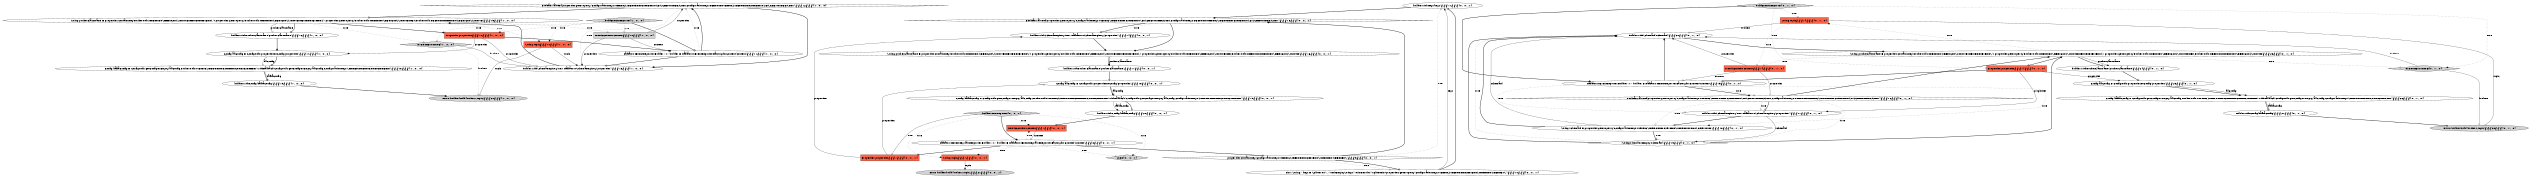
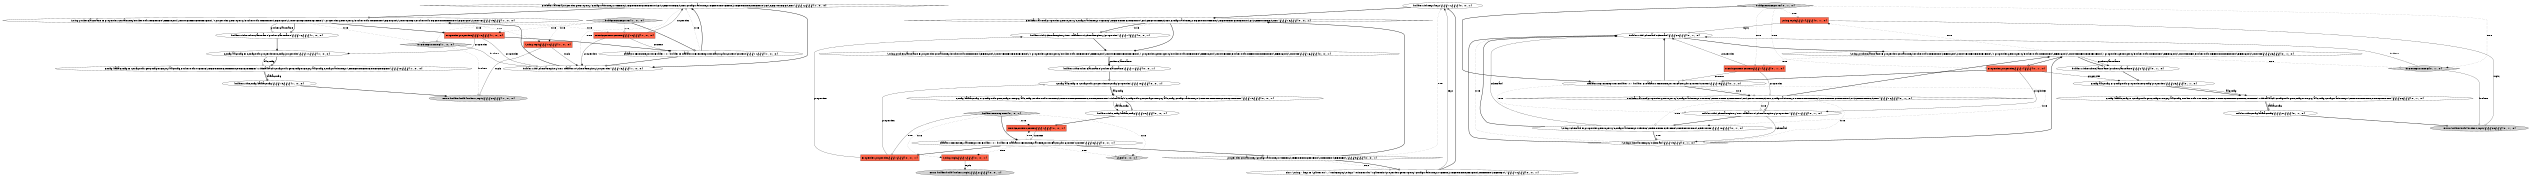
(1746, 28) -> (1746, 28)
(624, 35) -> (624, 35)
(1767, 40) -> (1756, 33)
